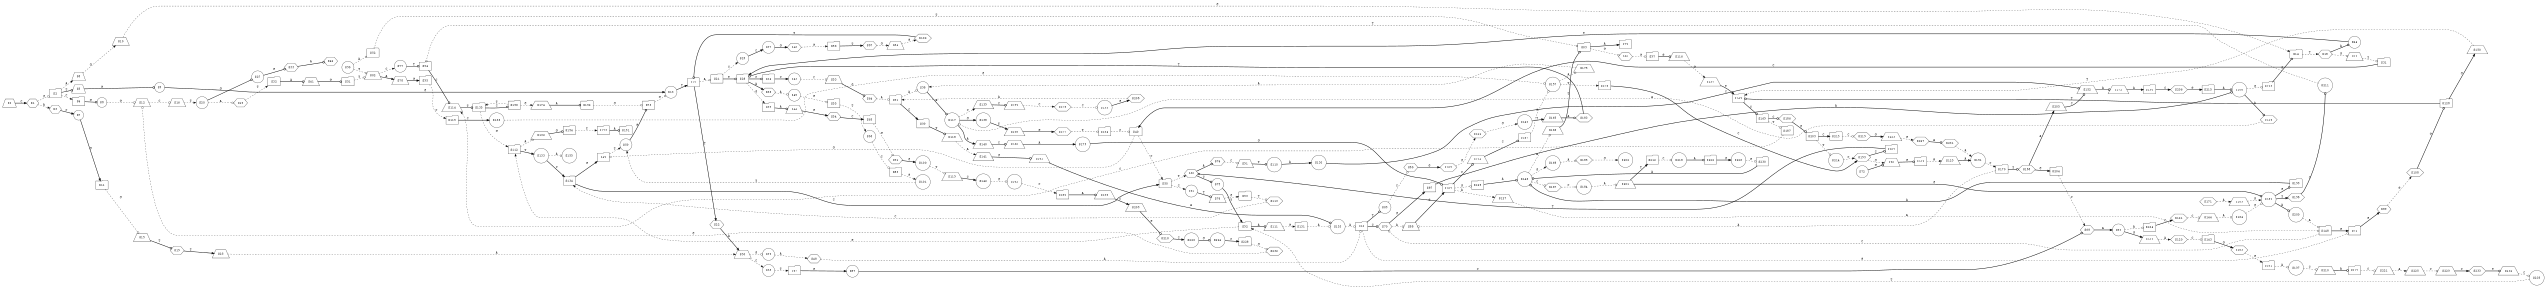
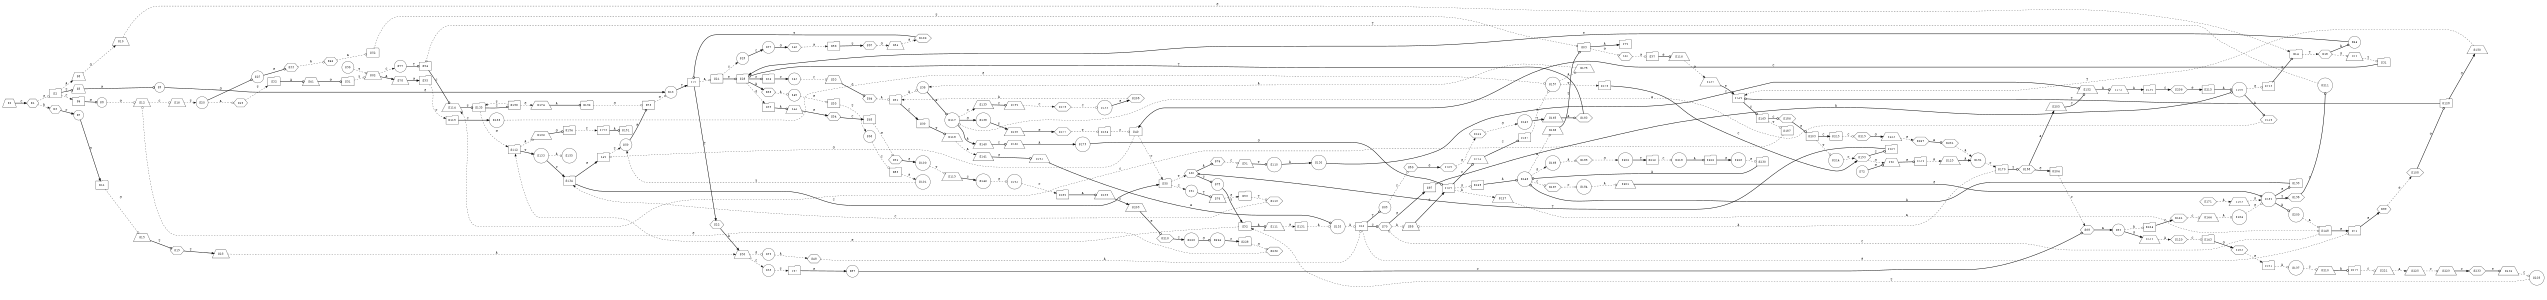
(359, 61) -> (351, 57)
(310, 64) -> (310, 64)
(1639, 172) -> (1638, 160)
